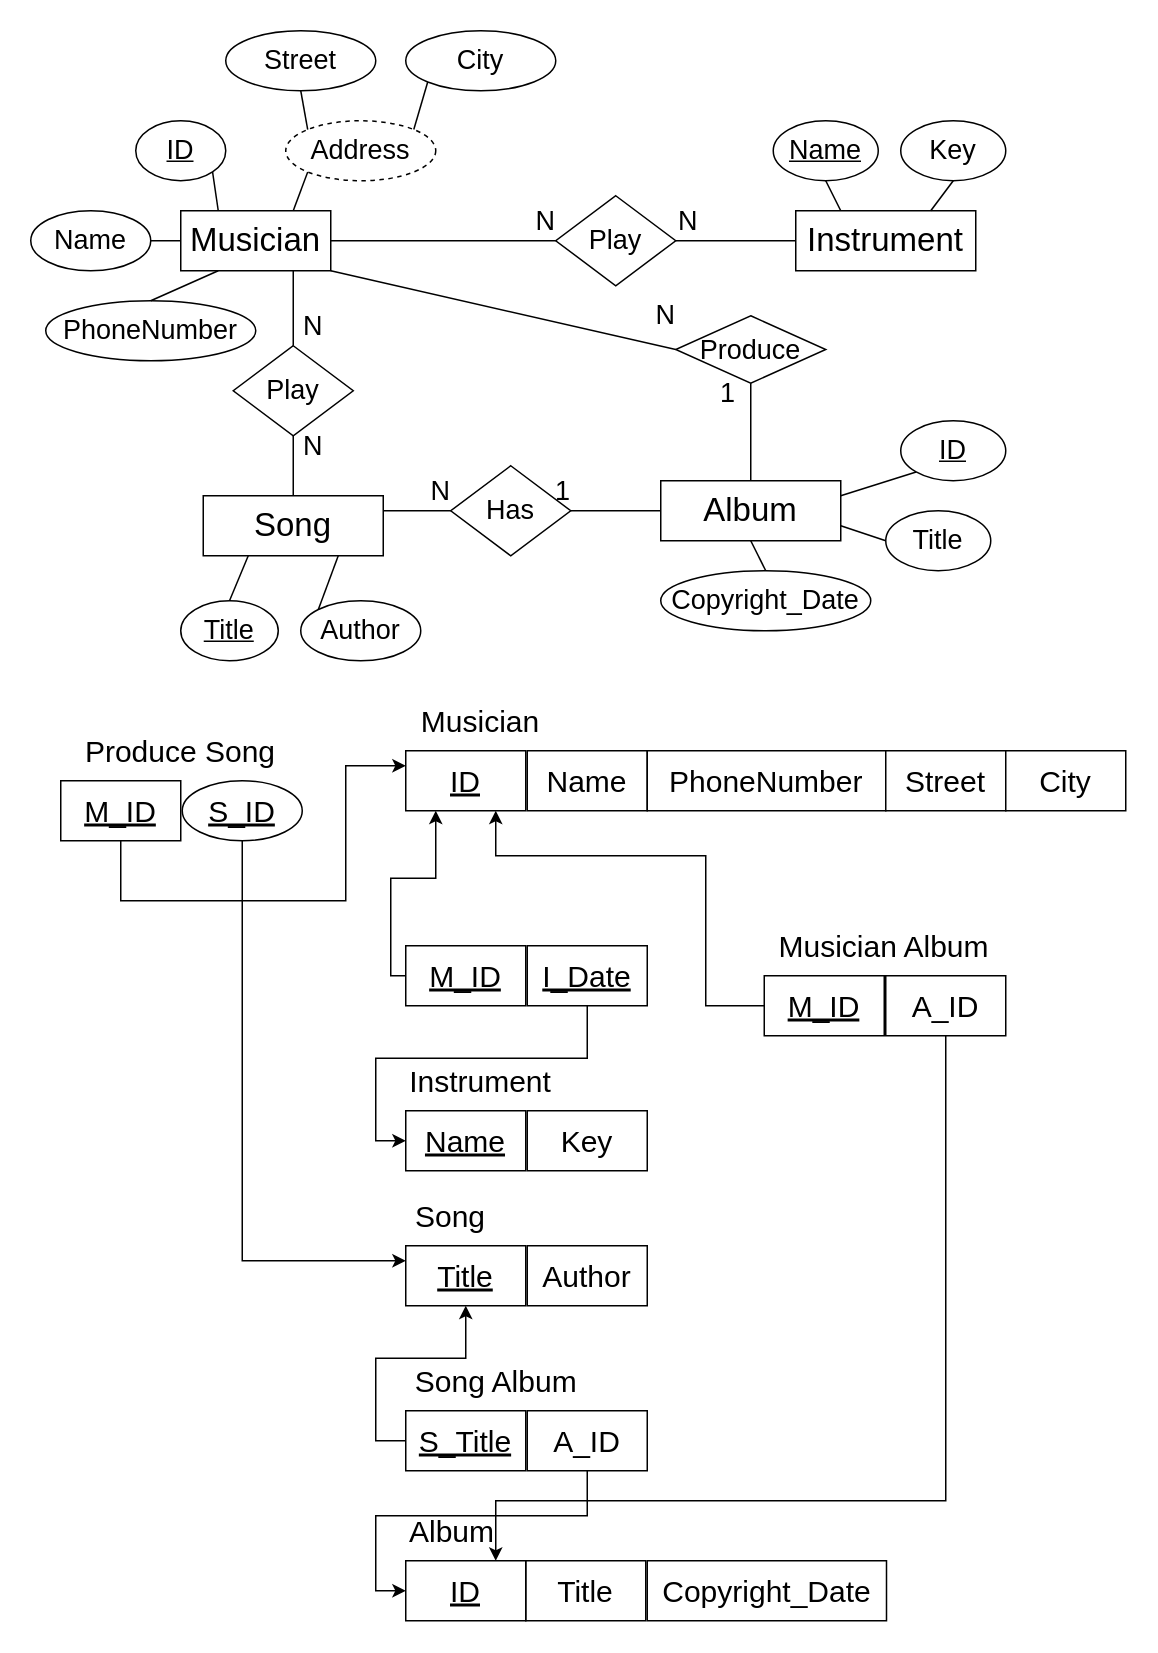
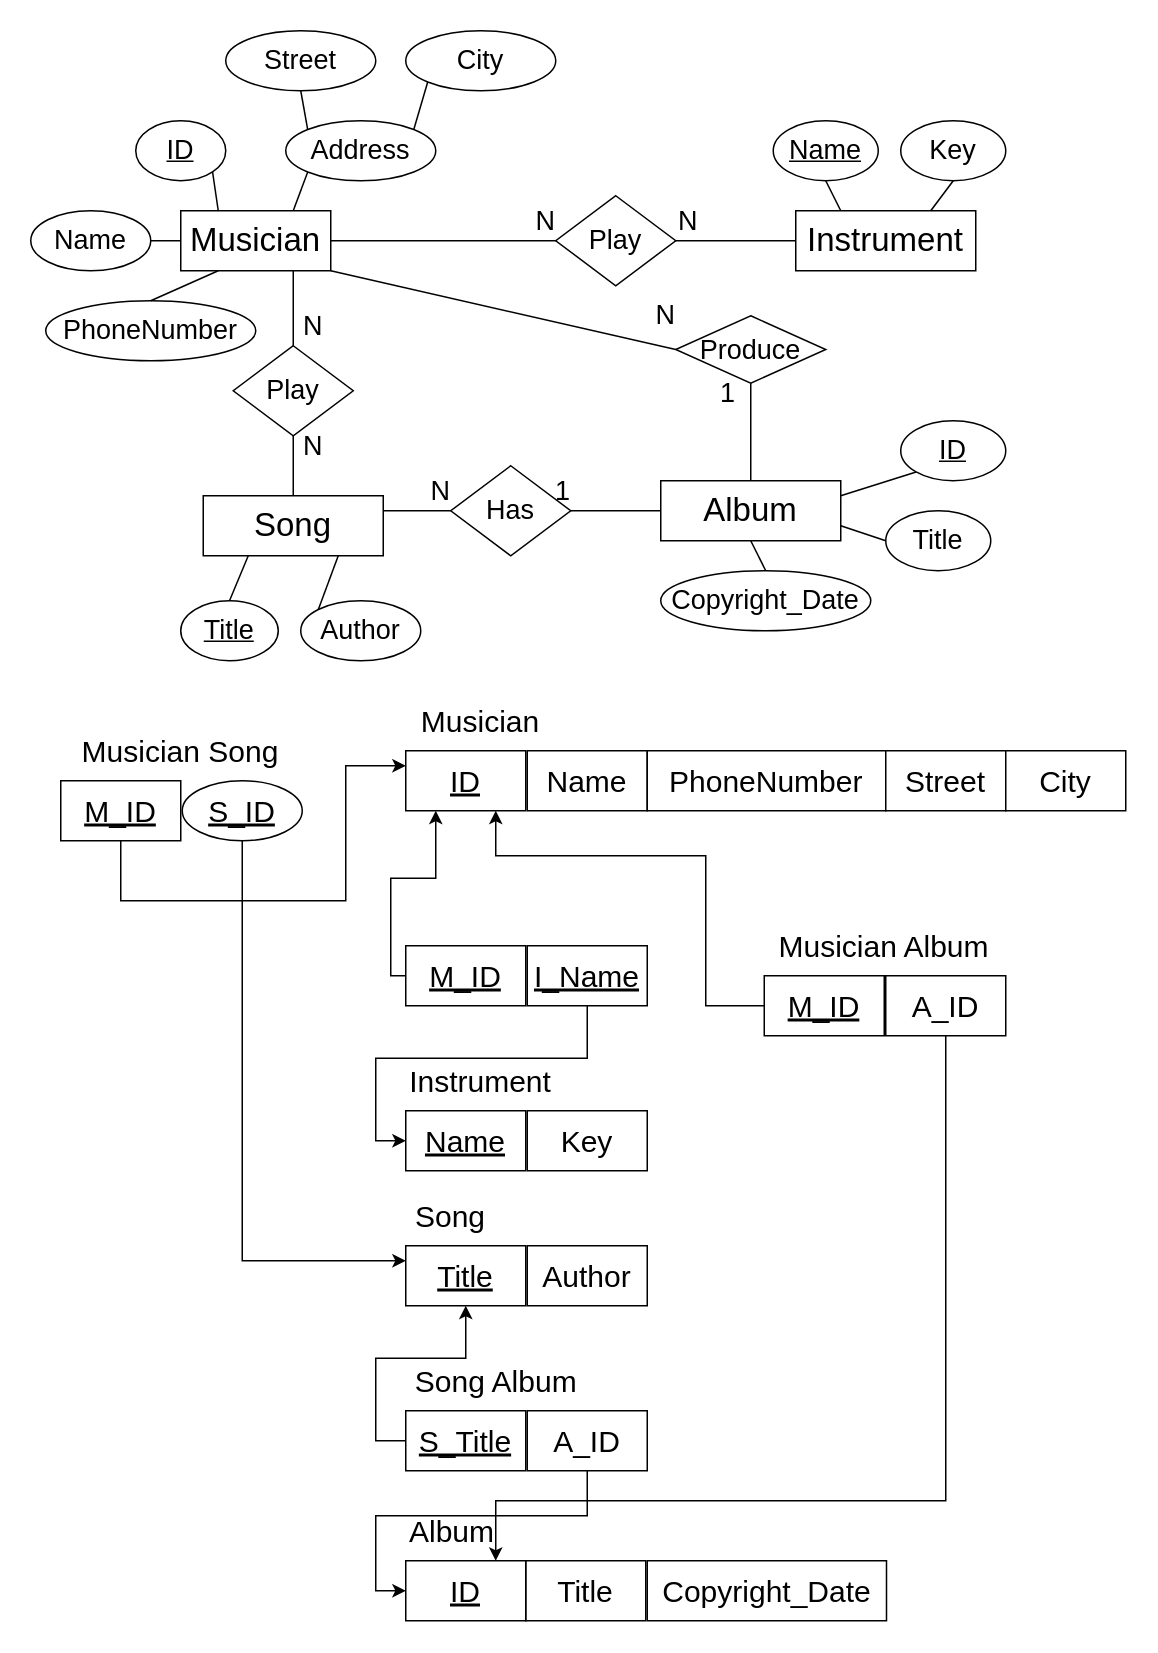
(361, 151) -> (361, 151)
(181, 751) -> (181, 751)
(587, 976) -> (587, 976)
